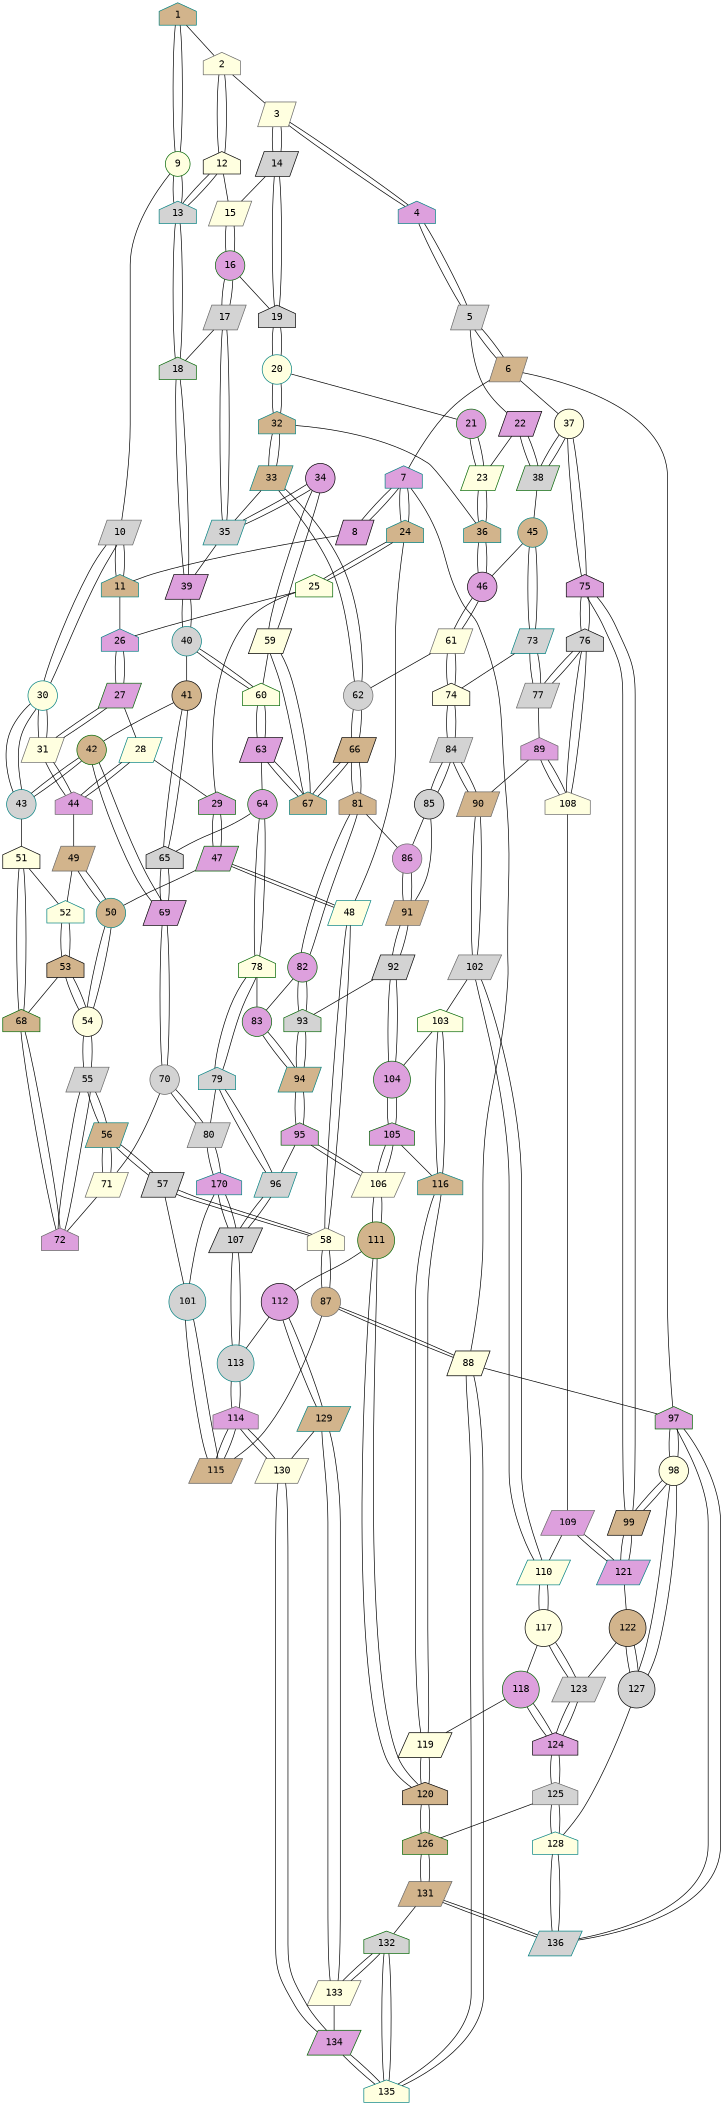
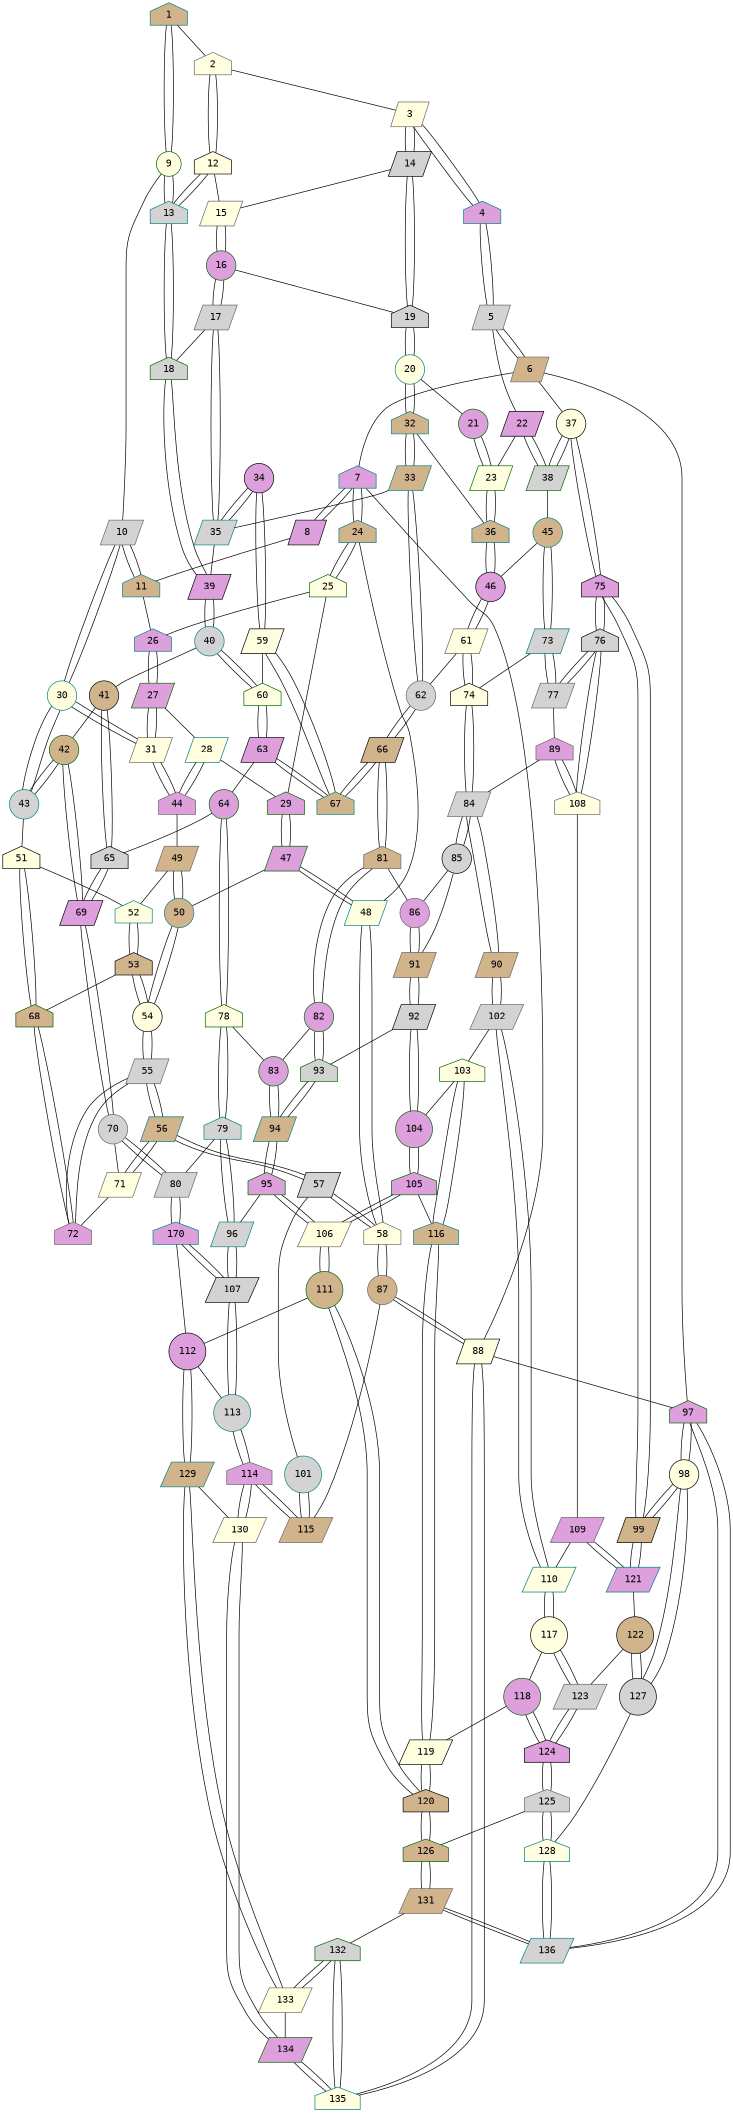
(510, 776) -> (514, 776)
(198, 1238) -> (181, 1289)
